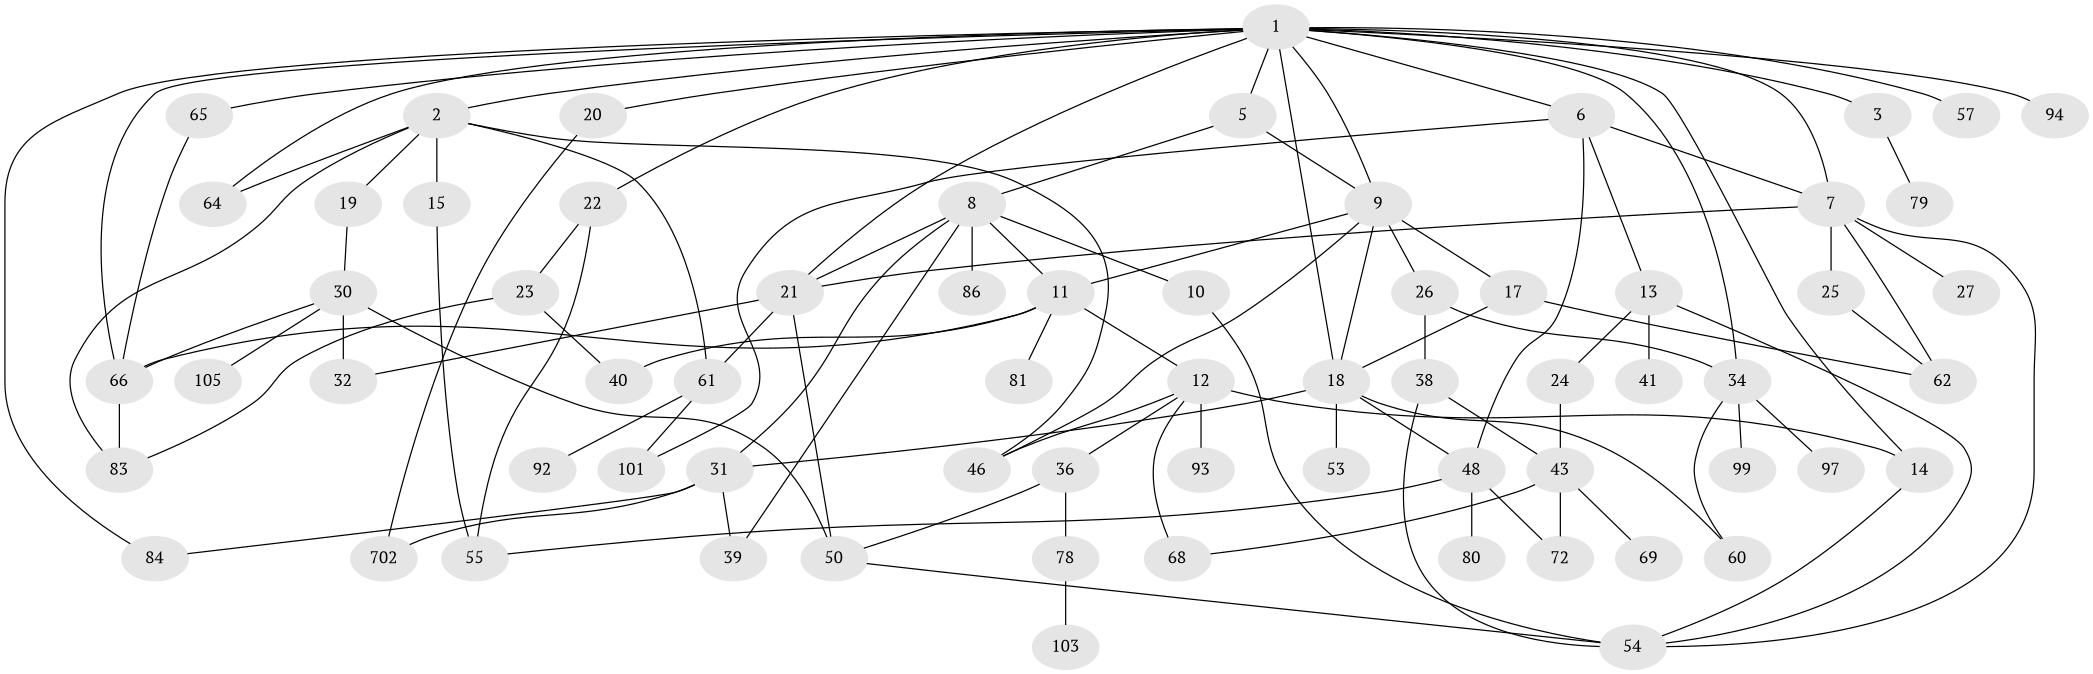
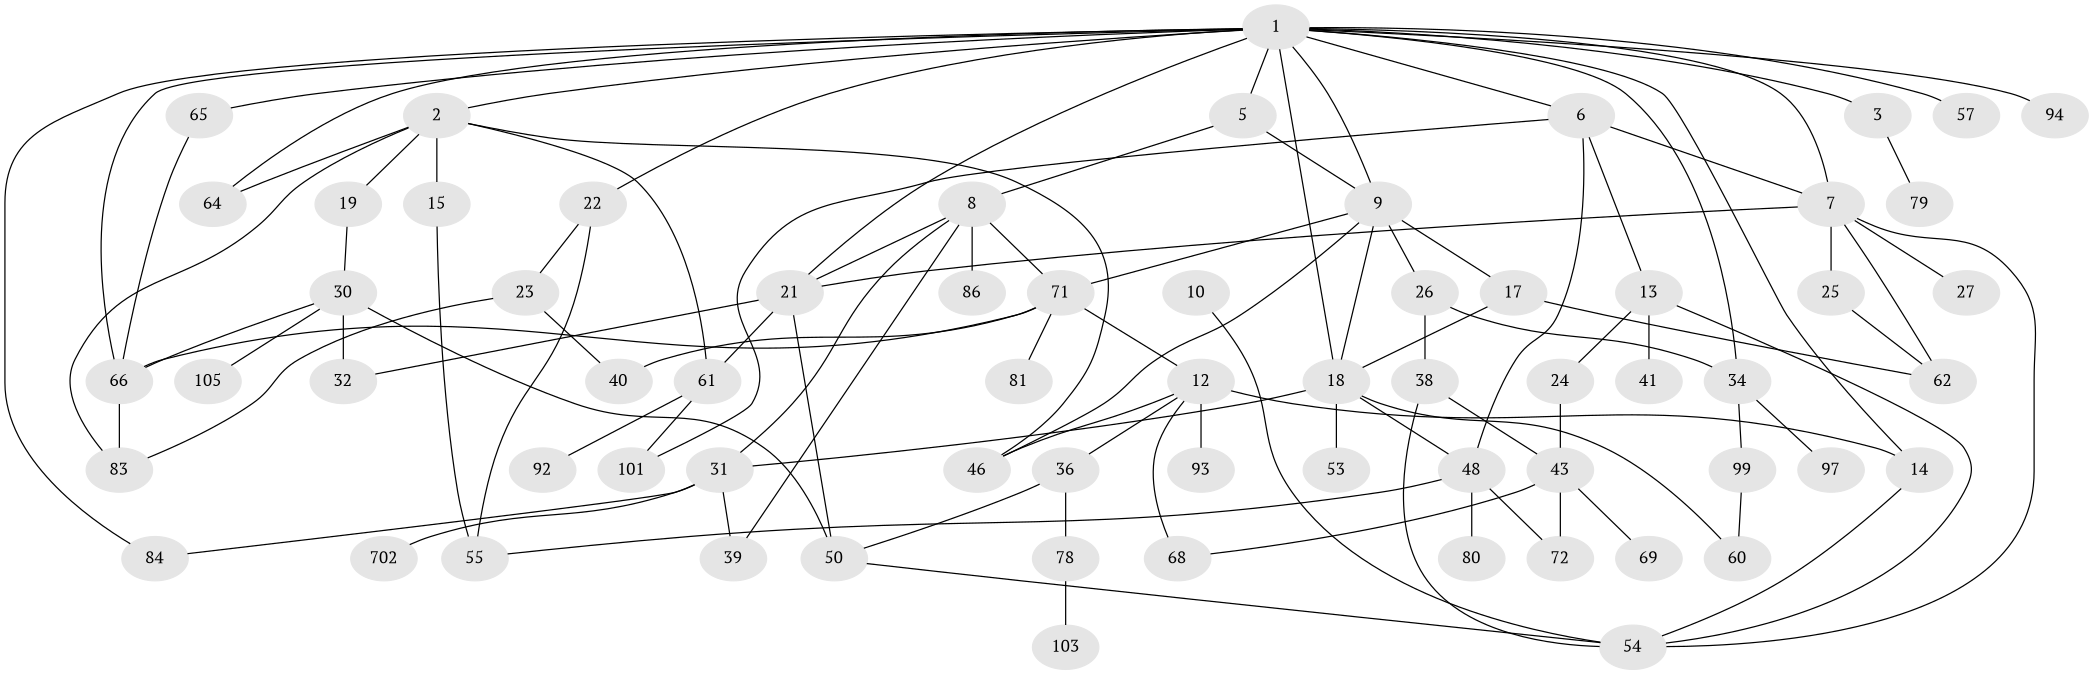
(593, 116) -> none
(1080, 247) -> none
(1061, 293) -> (1061, 293)
(1694, 470) -> (1740, 514)
